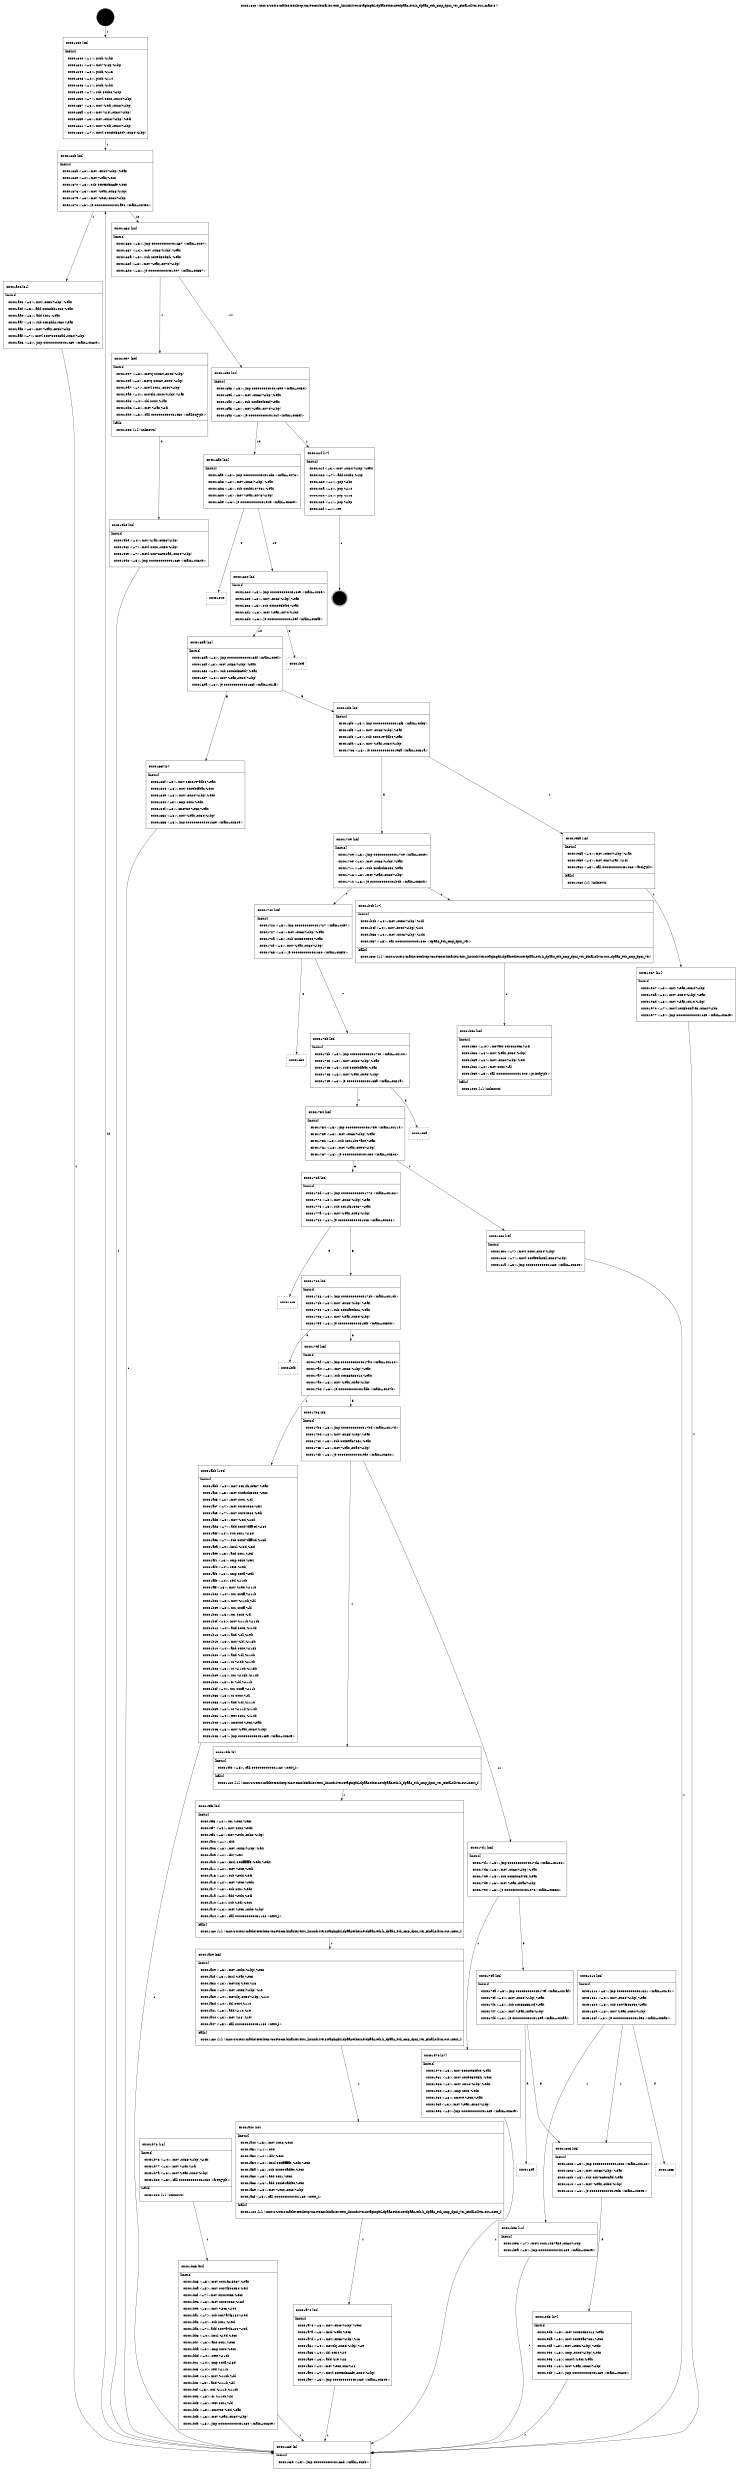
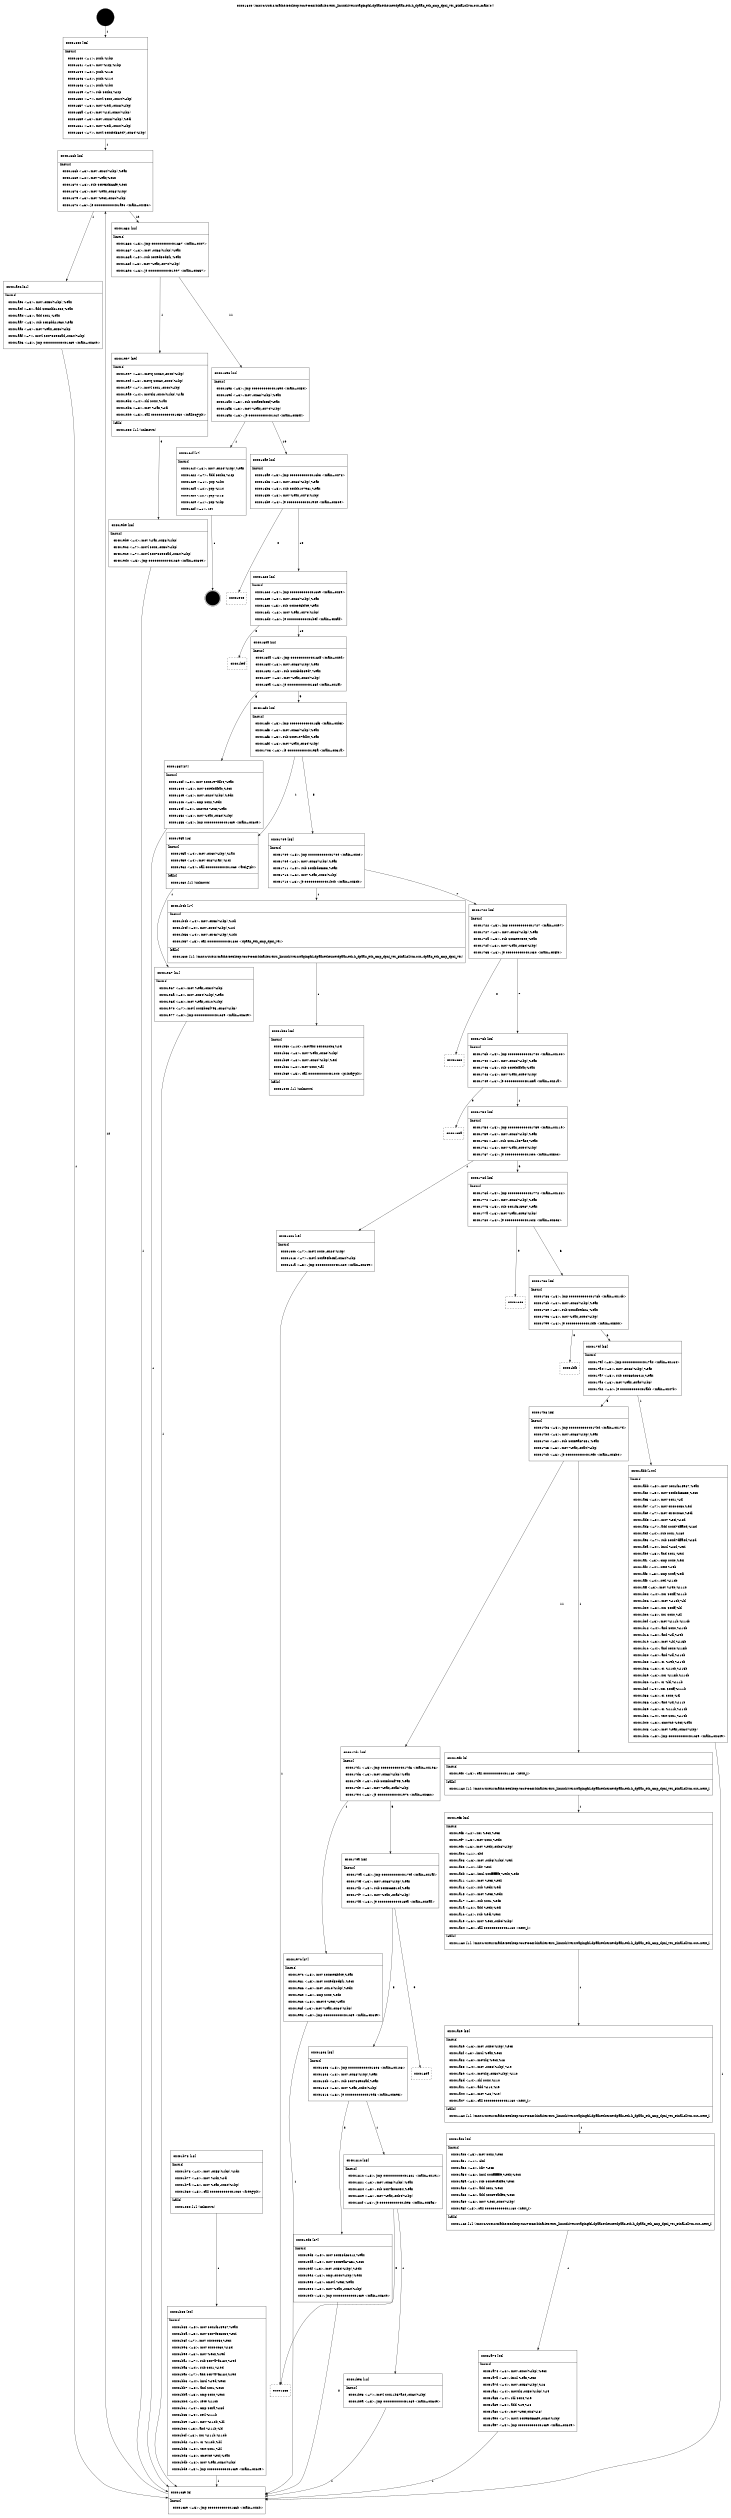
(359, 1101) -> (519, 1101)
(682, 1956) -> (280, 1824)
(615, 2083) -> (375, 2127)
(525, 2436) -> (339, 2391)
